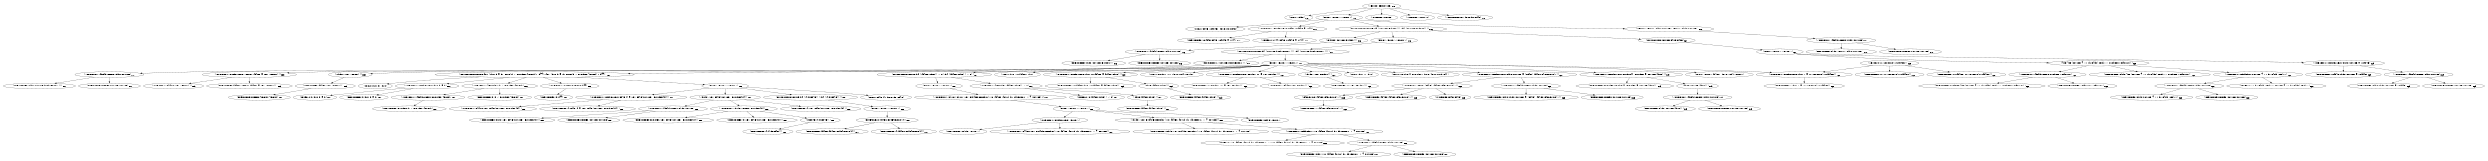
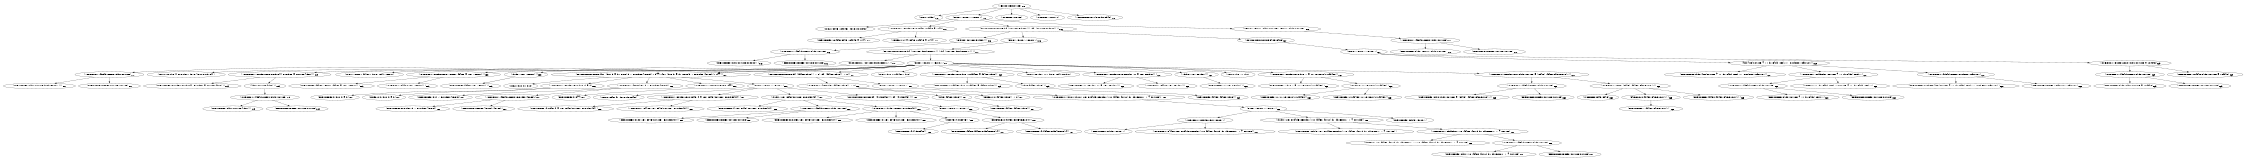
(1849, 69) -> (1338, 80)
(293, 92) -> (499, 103)
